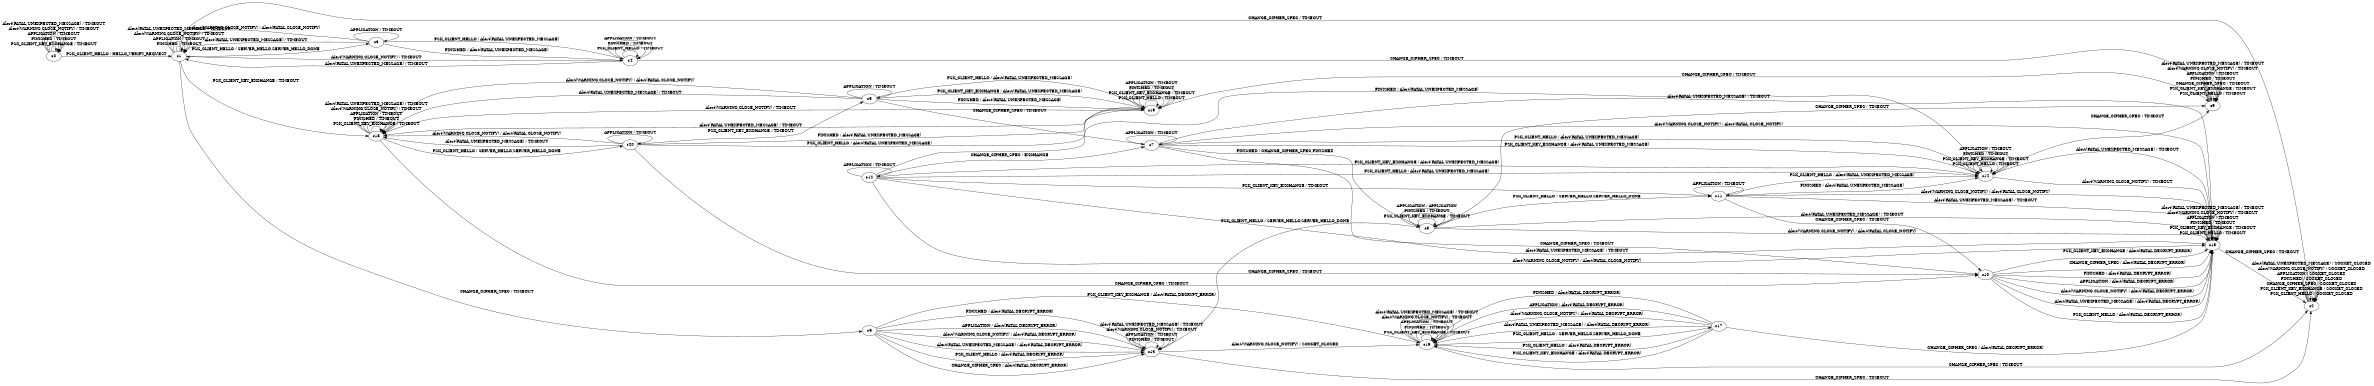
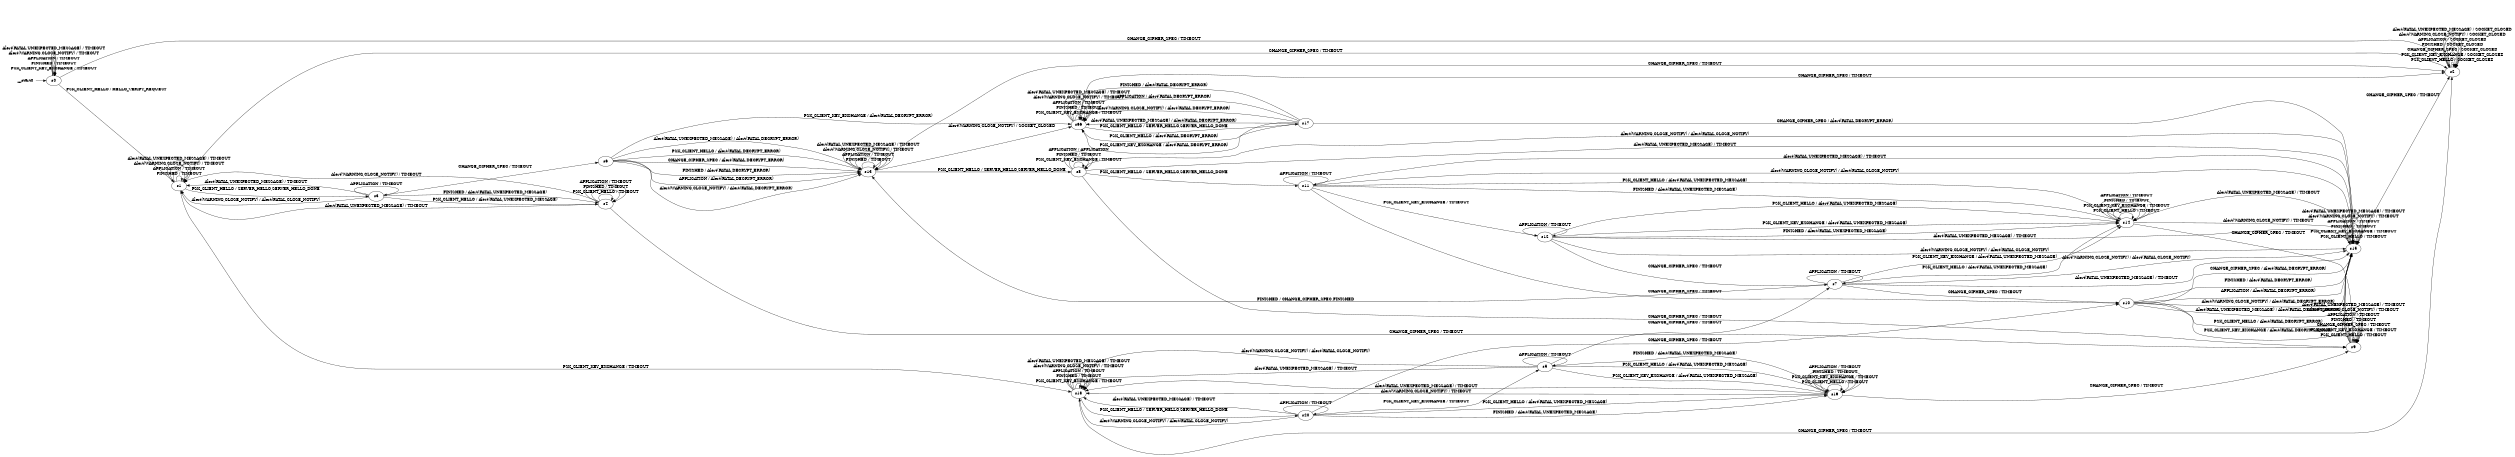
none -> (1255, 41)
none -> (26, 81)
(1305, 154) -> (1330, 302)
(1010, 155) -> (1685, 266)
(1293, 188) -> (1423, 215)
(1154, 286) -> (1900, 433)
(461, 302) -> (479, 181)
(1427, 345) -> (1079, 125)
